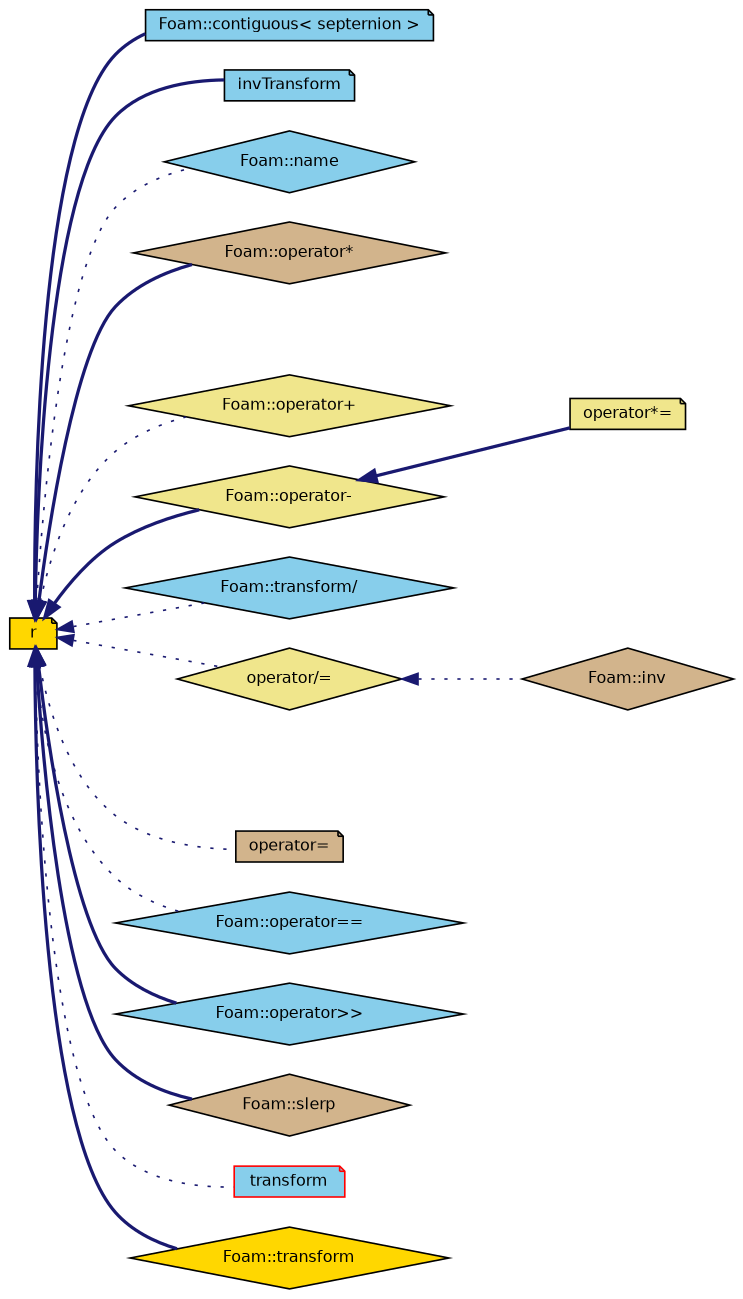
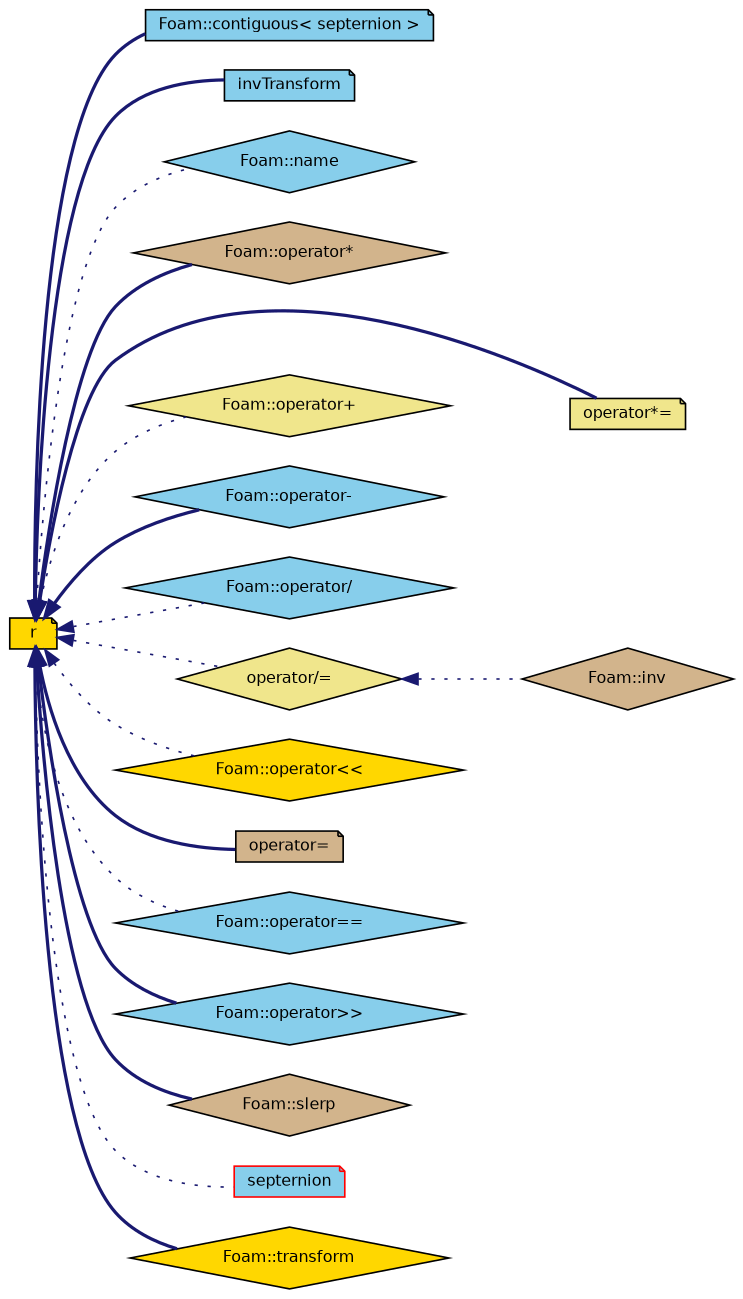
(473, 452) -> (231, 316)
(289, 497) -> (289, 497)
(289, 588) -> (289, 588)
none -> (289, 770)
(99, 800) -> (99, 800)
(289, 1182) -> (289, 1182)
